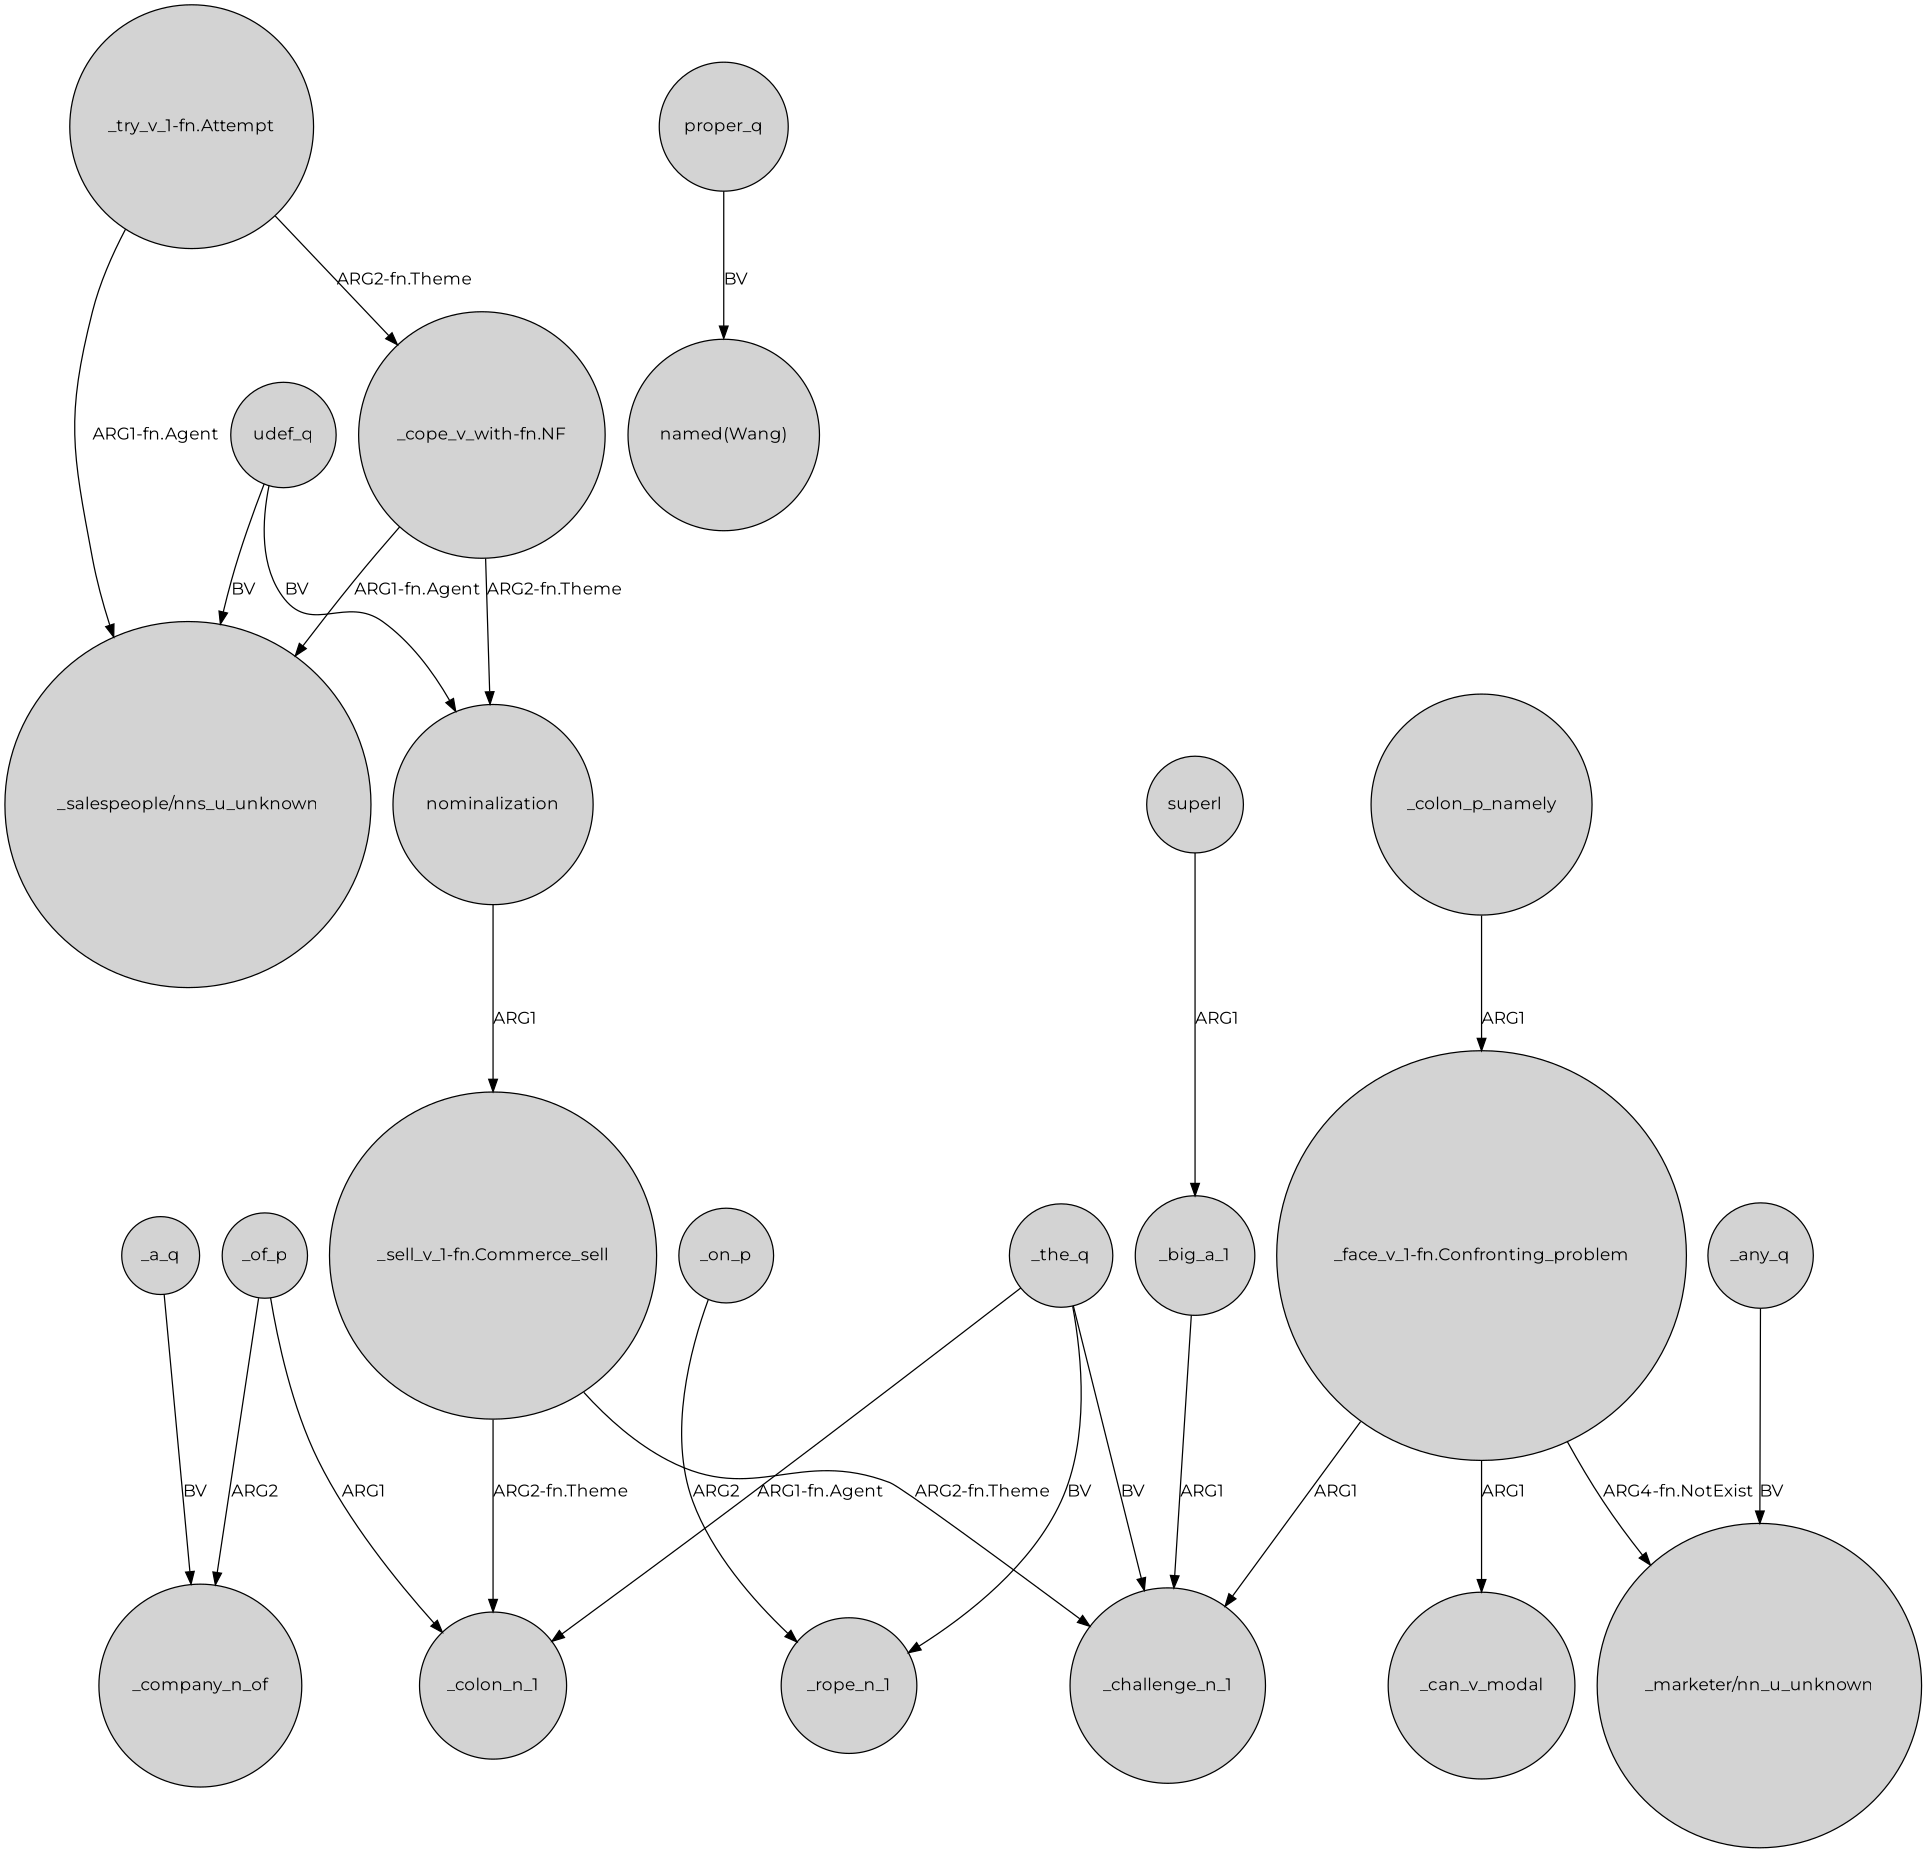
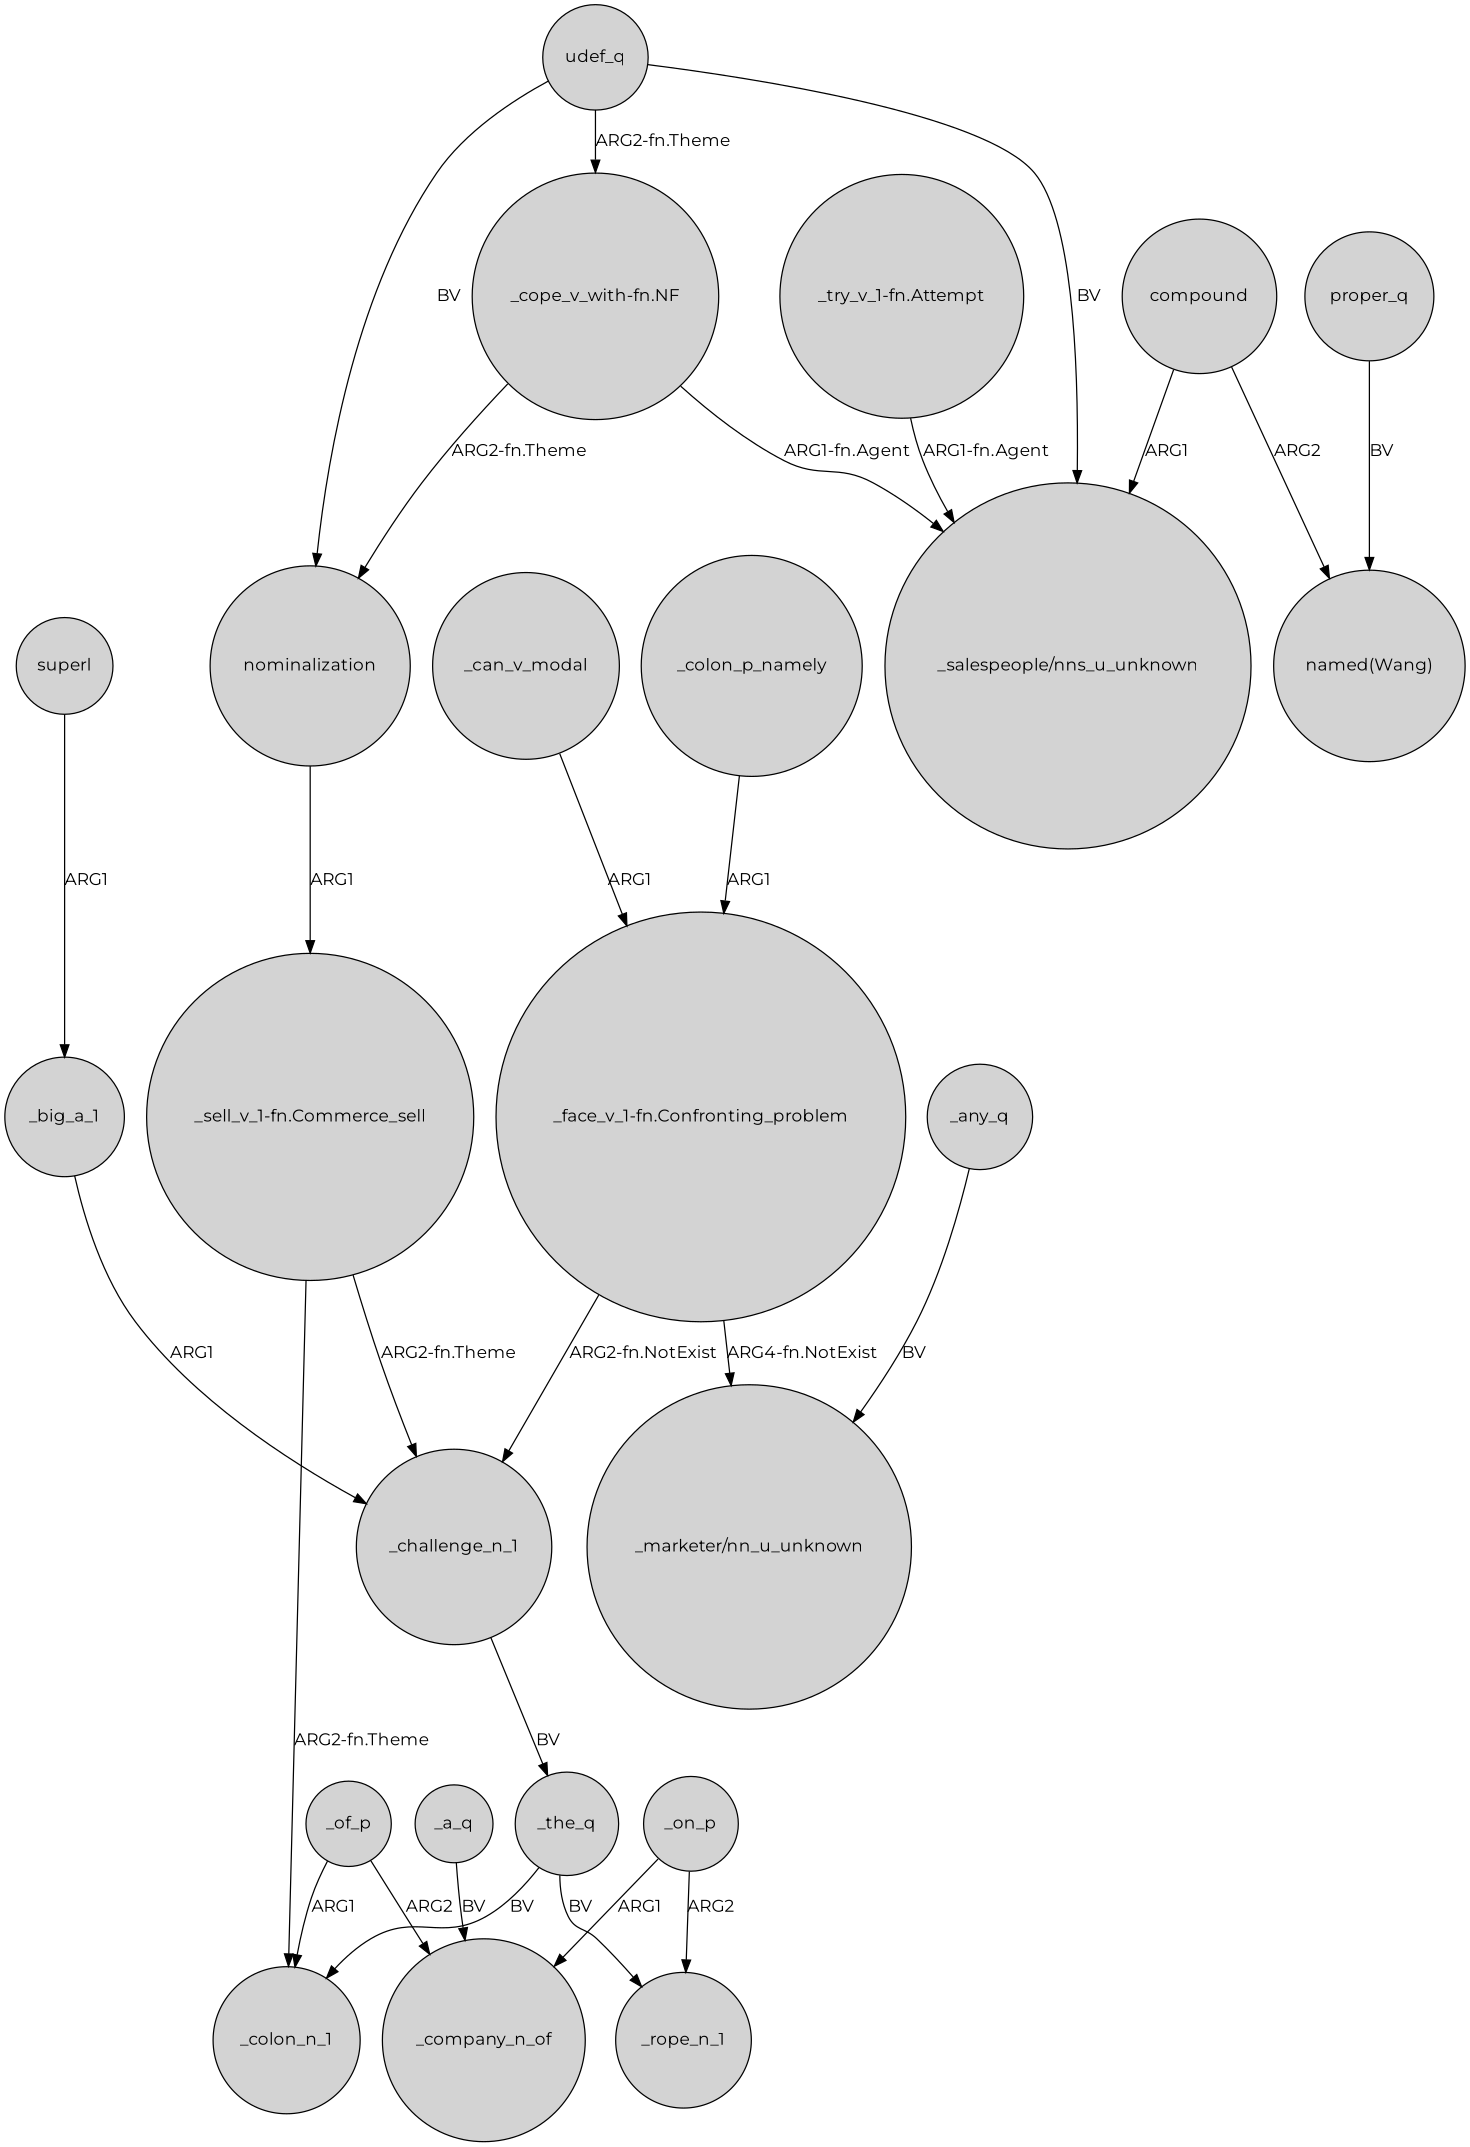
(332, 276) -> (595, 135)
none -> (1199, 296)
(1107, 1442) -> (517, 1701)
(821, 1492) -> (522, 1907)
(1336, 1492) -> (644, 1353)
(1482, 1520) -> (591, 834)
none -> (611, 1908)
